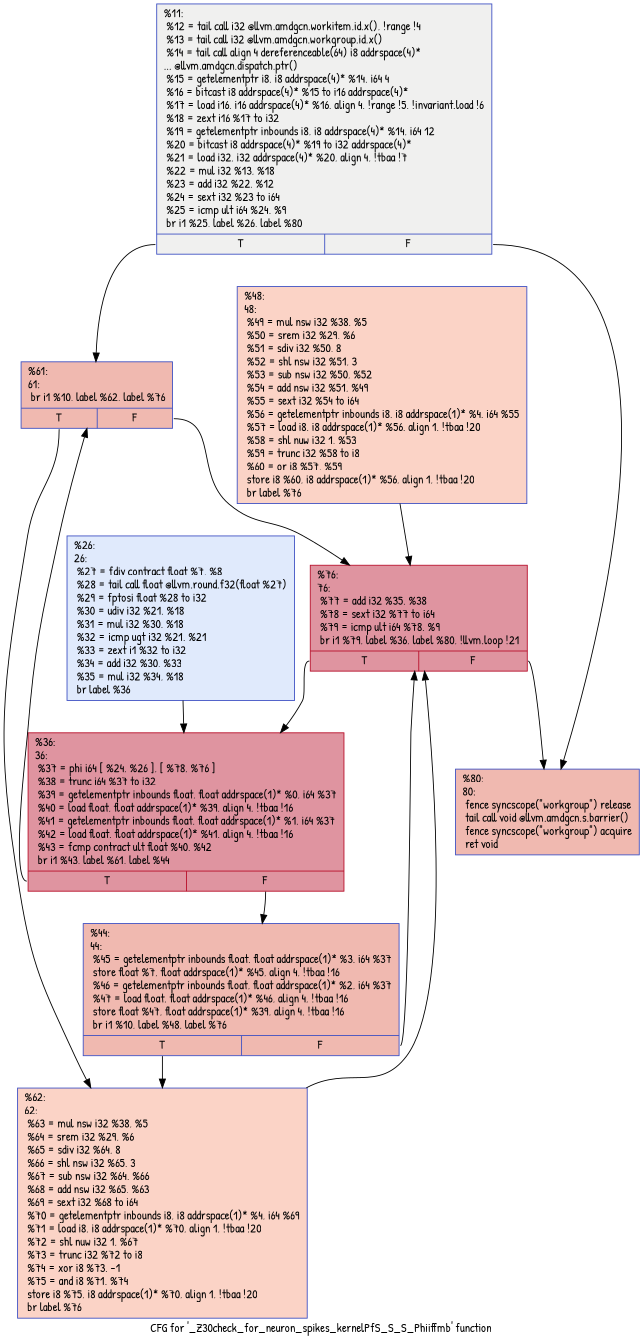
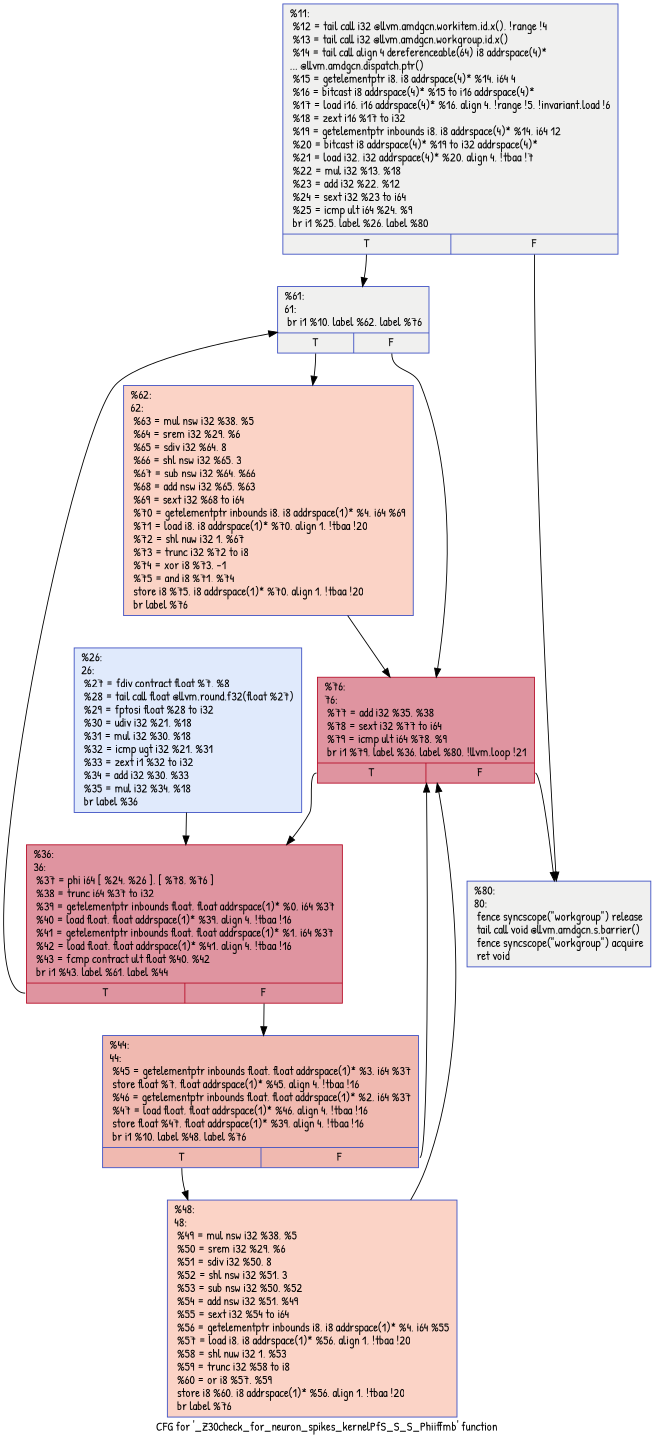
(97, 395) -> (353, 320)
(141, 637) -> (147, 749)
(547, 812) -> (559, 924)
(162, 1068) -> (183, 1180)
